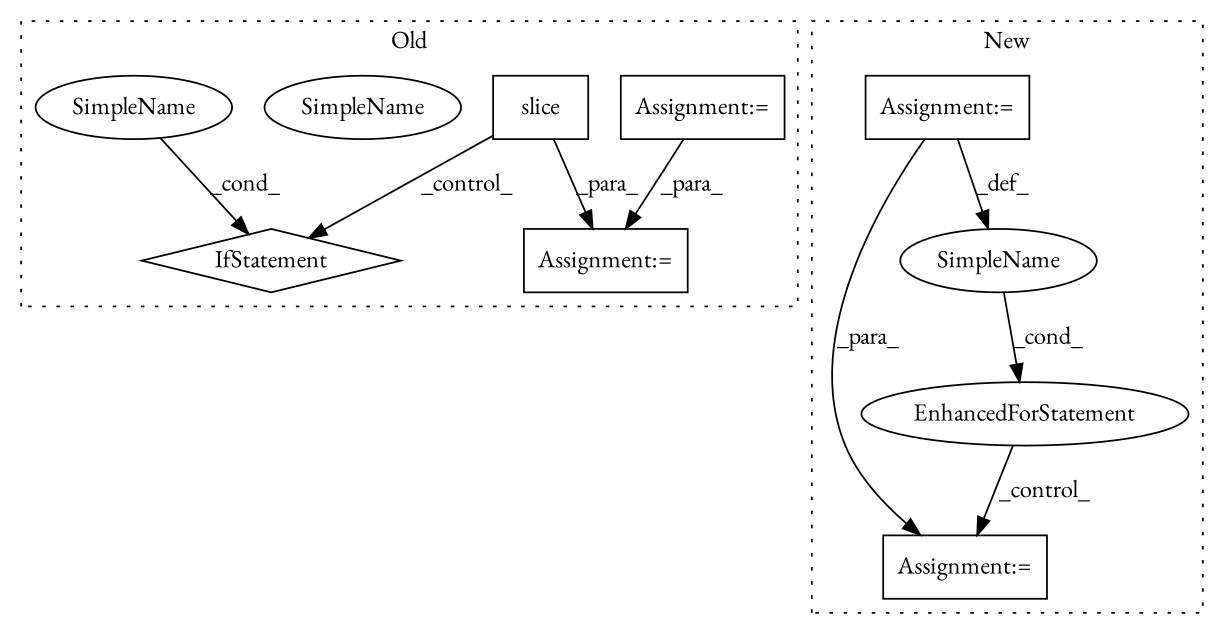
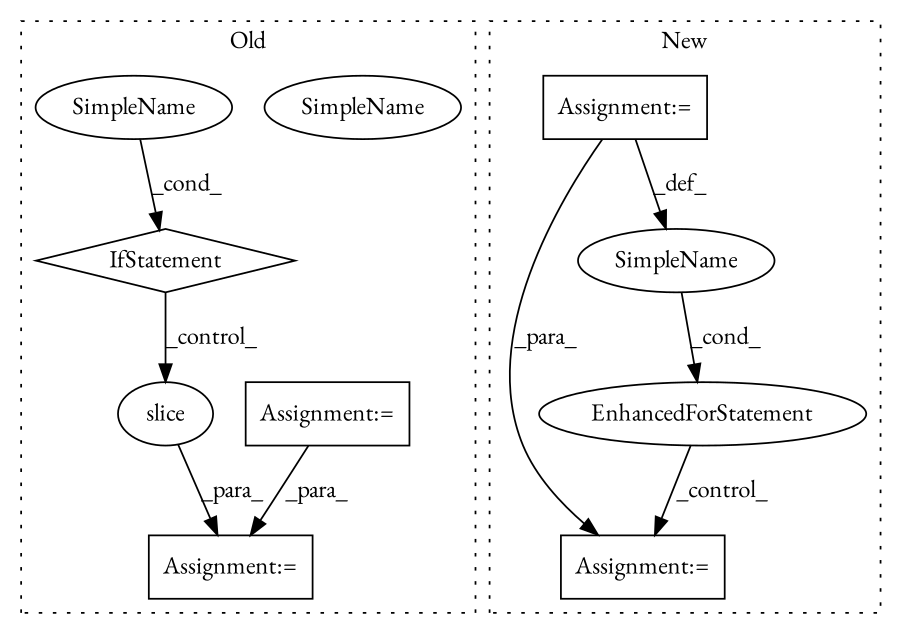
(541, 107) -> (166, 414)
(409, 182) -> (166, 328)
